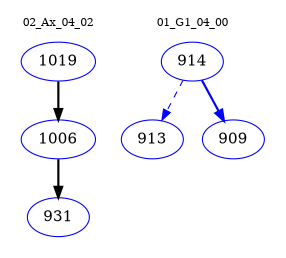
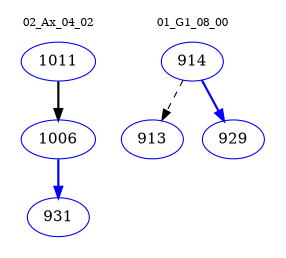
(193, 23) -> (193, 23)
(58, 62) -> (58, 62)
(175, 95) -> (175, 95)
(233, 139) -> (233, 139)
(58, 173) -> (58, 173)
